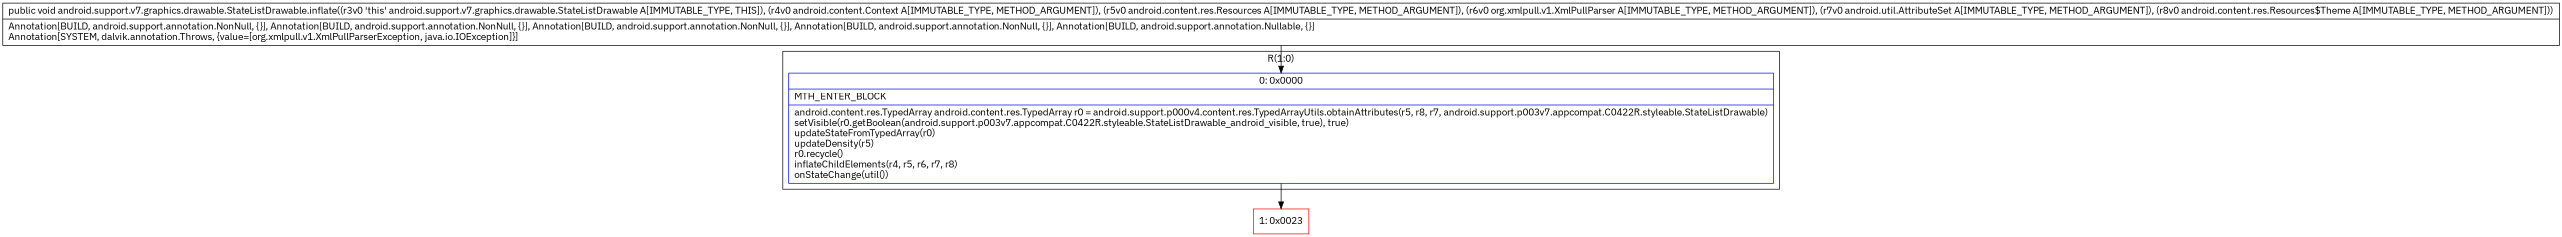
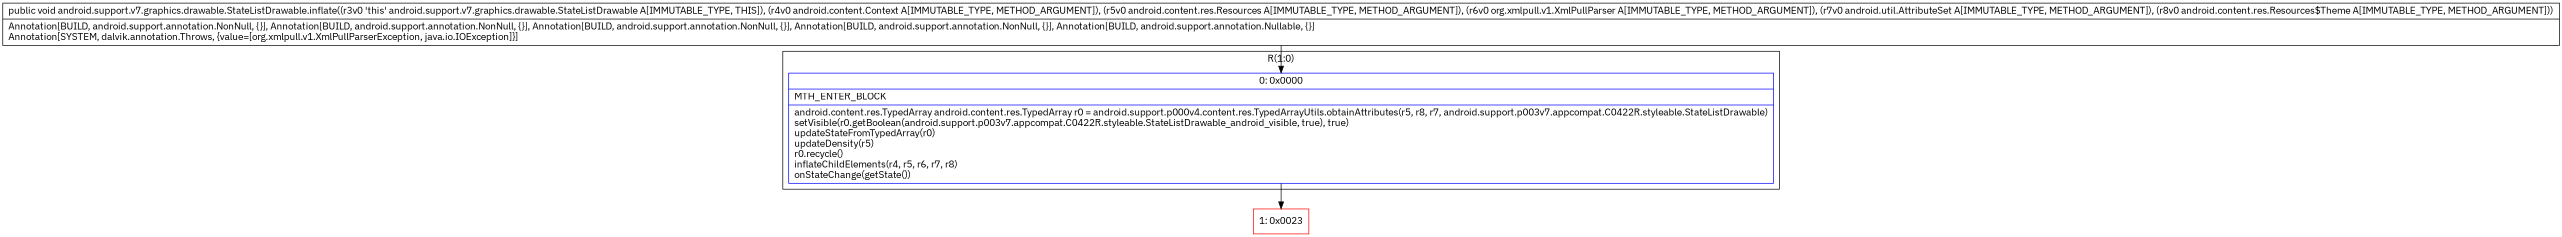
(841, 175) -> (853, 175)
